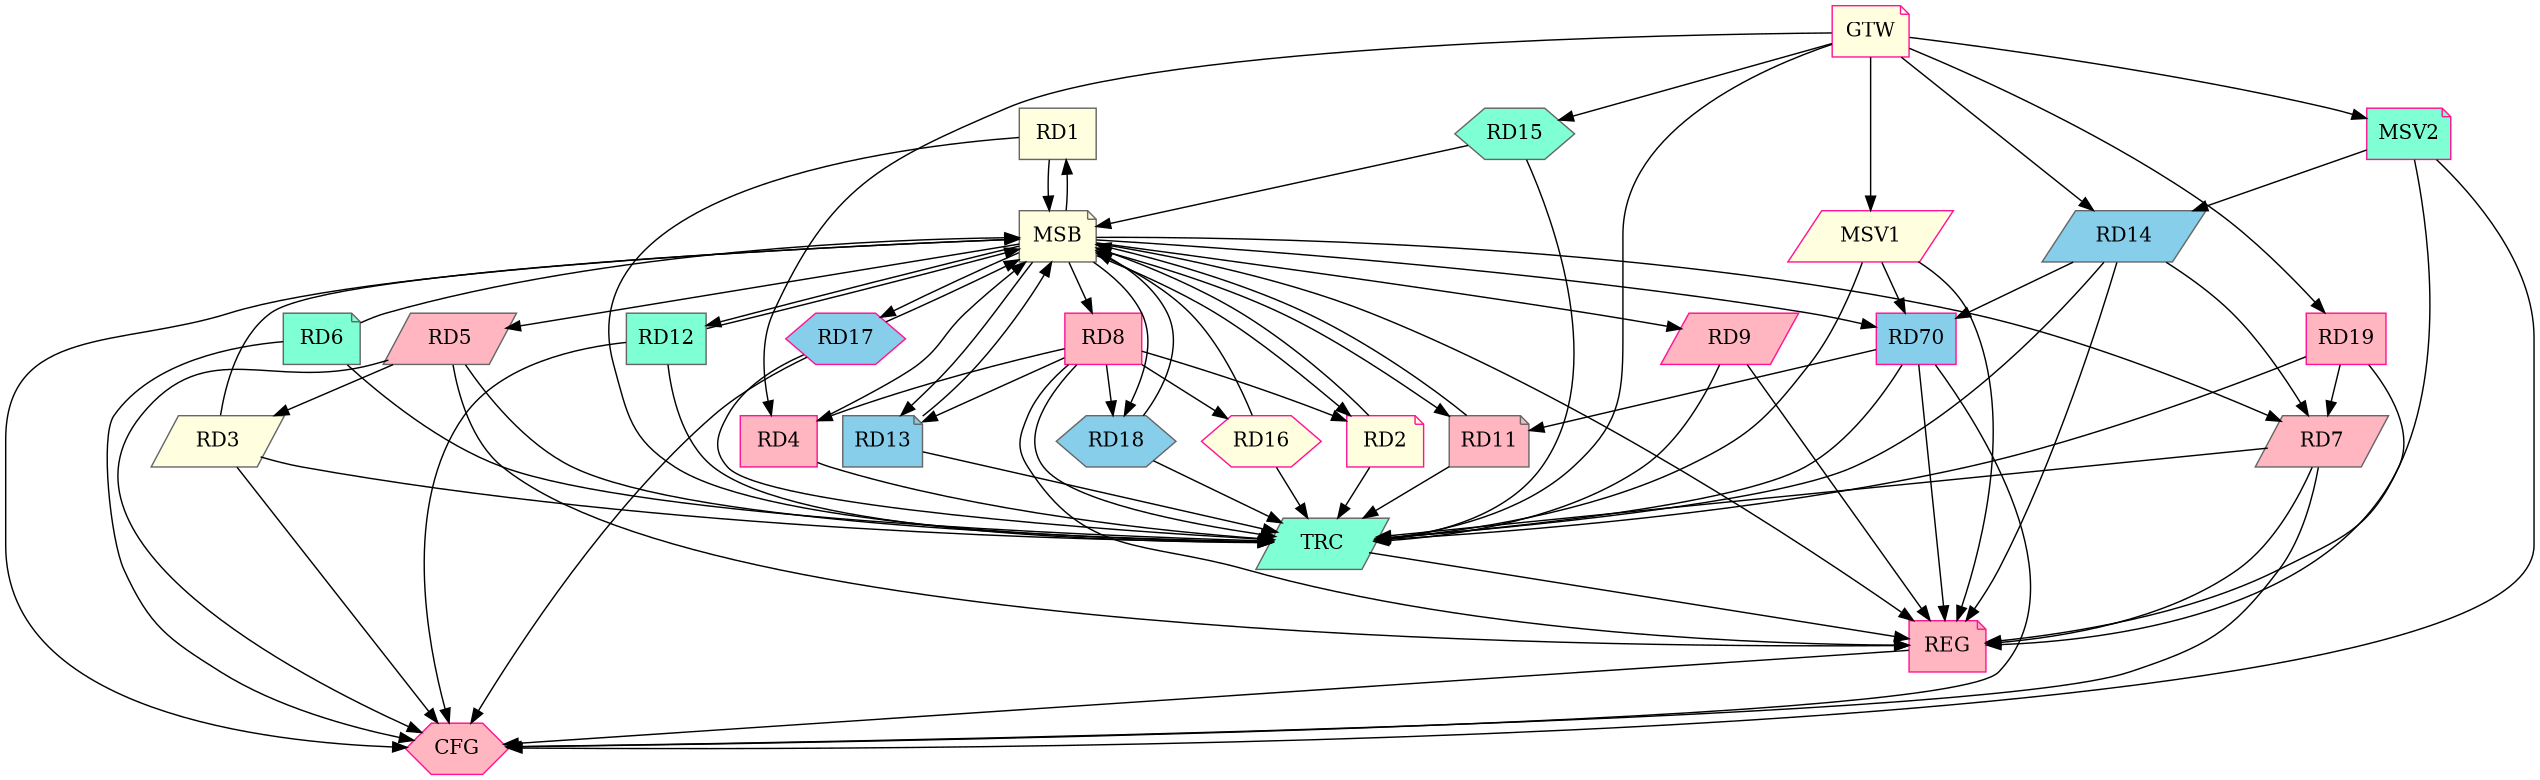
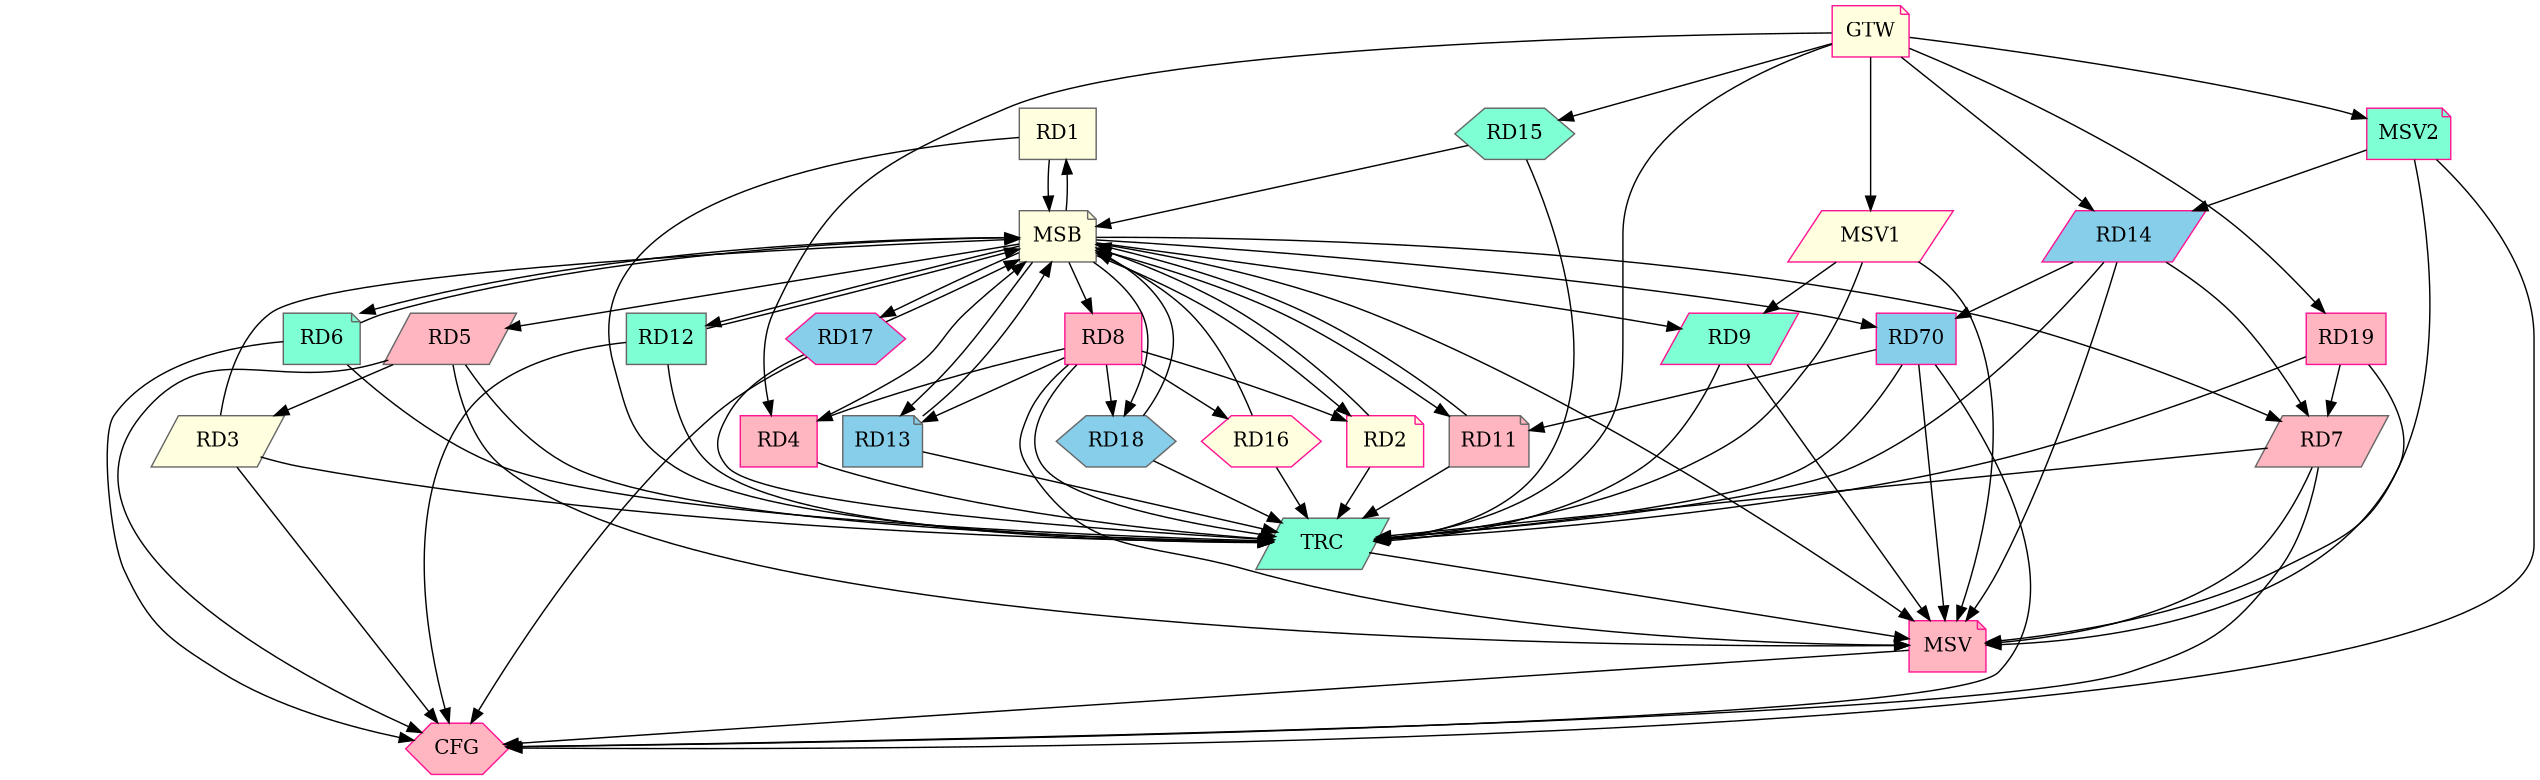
(2124, 236) -> (2124, 236)
(1891, 281) -> (1817, 276)
(194, 322) -> (694, 254)
(1730, 339) -> (1730, 339)
(1948, 646) -> (1948, 646)
